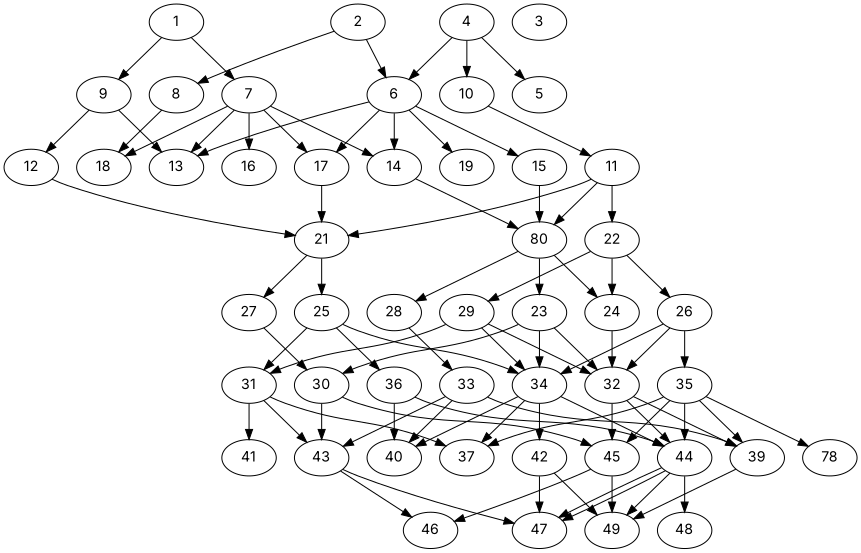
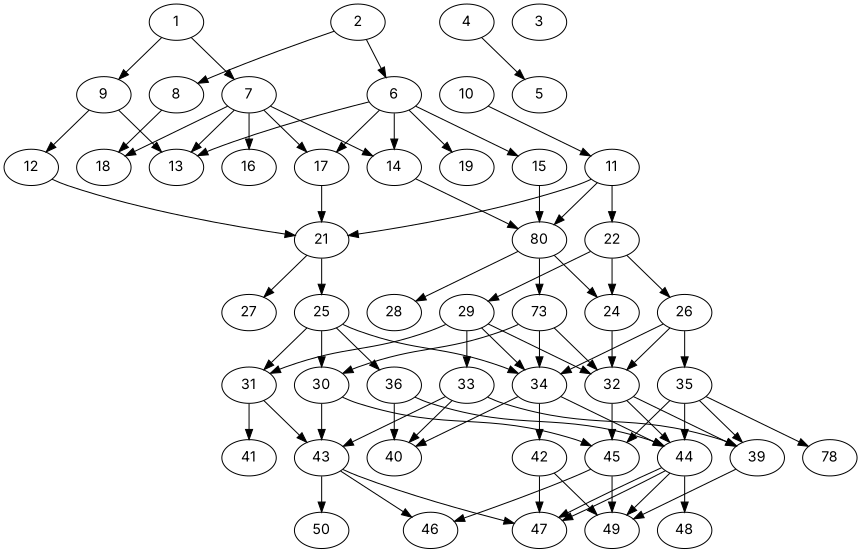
(467, 54) -> none
(434, 55) -> none
(539, 313) -> (539, 313)
(422, 341) -> (467, 348)
(281, 344) -> (322, 344)
(467, 458) -> none
none -> (322, 530)
